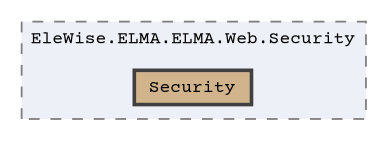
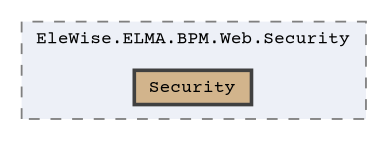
(194, 39) -> (194, 39)
